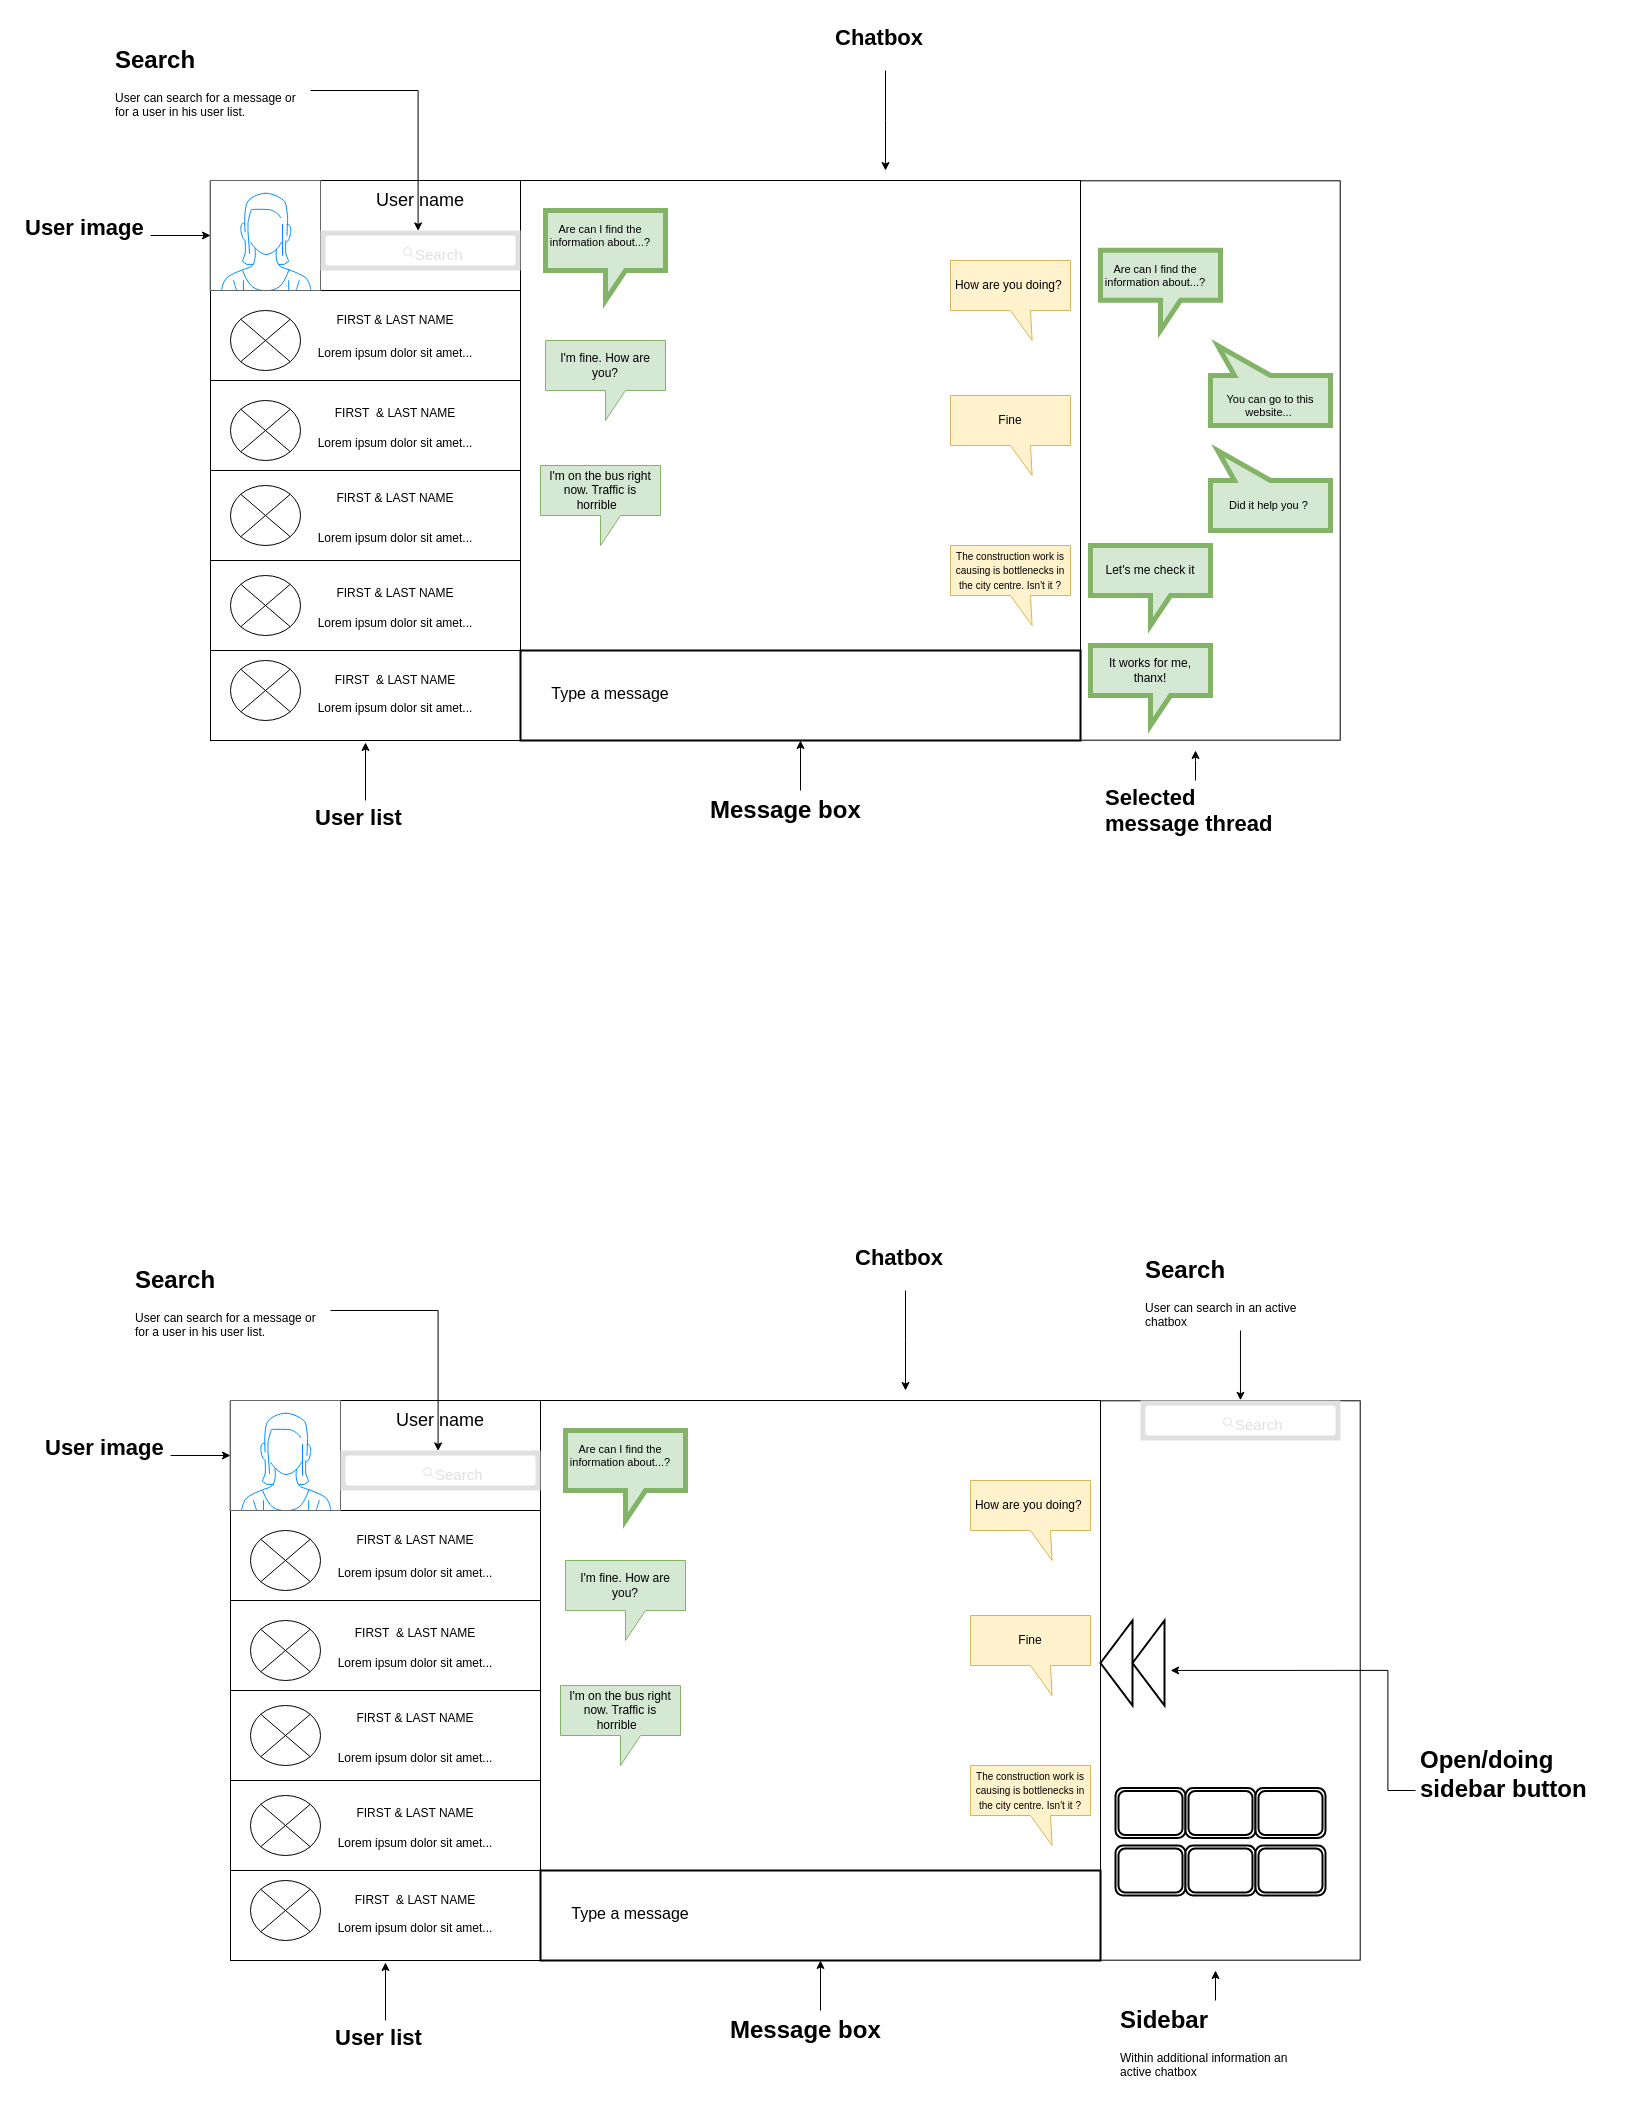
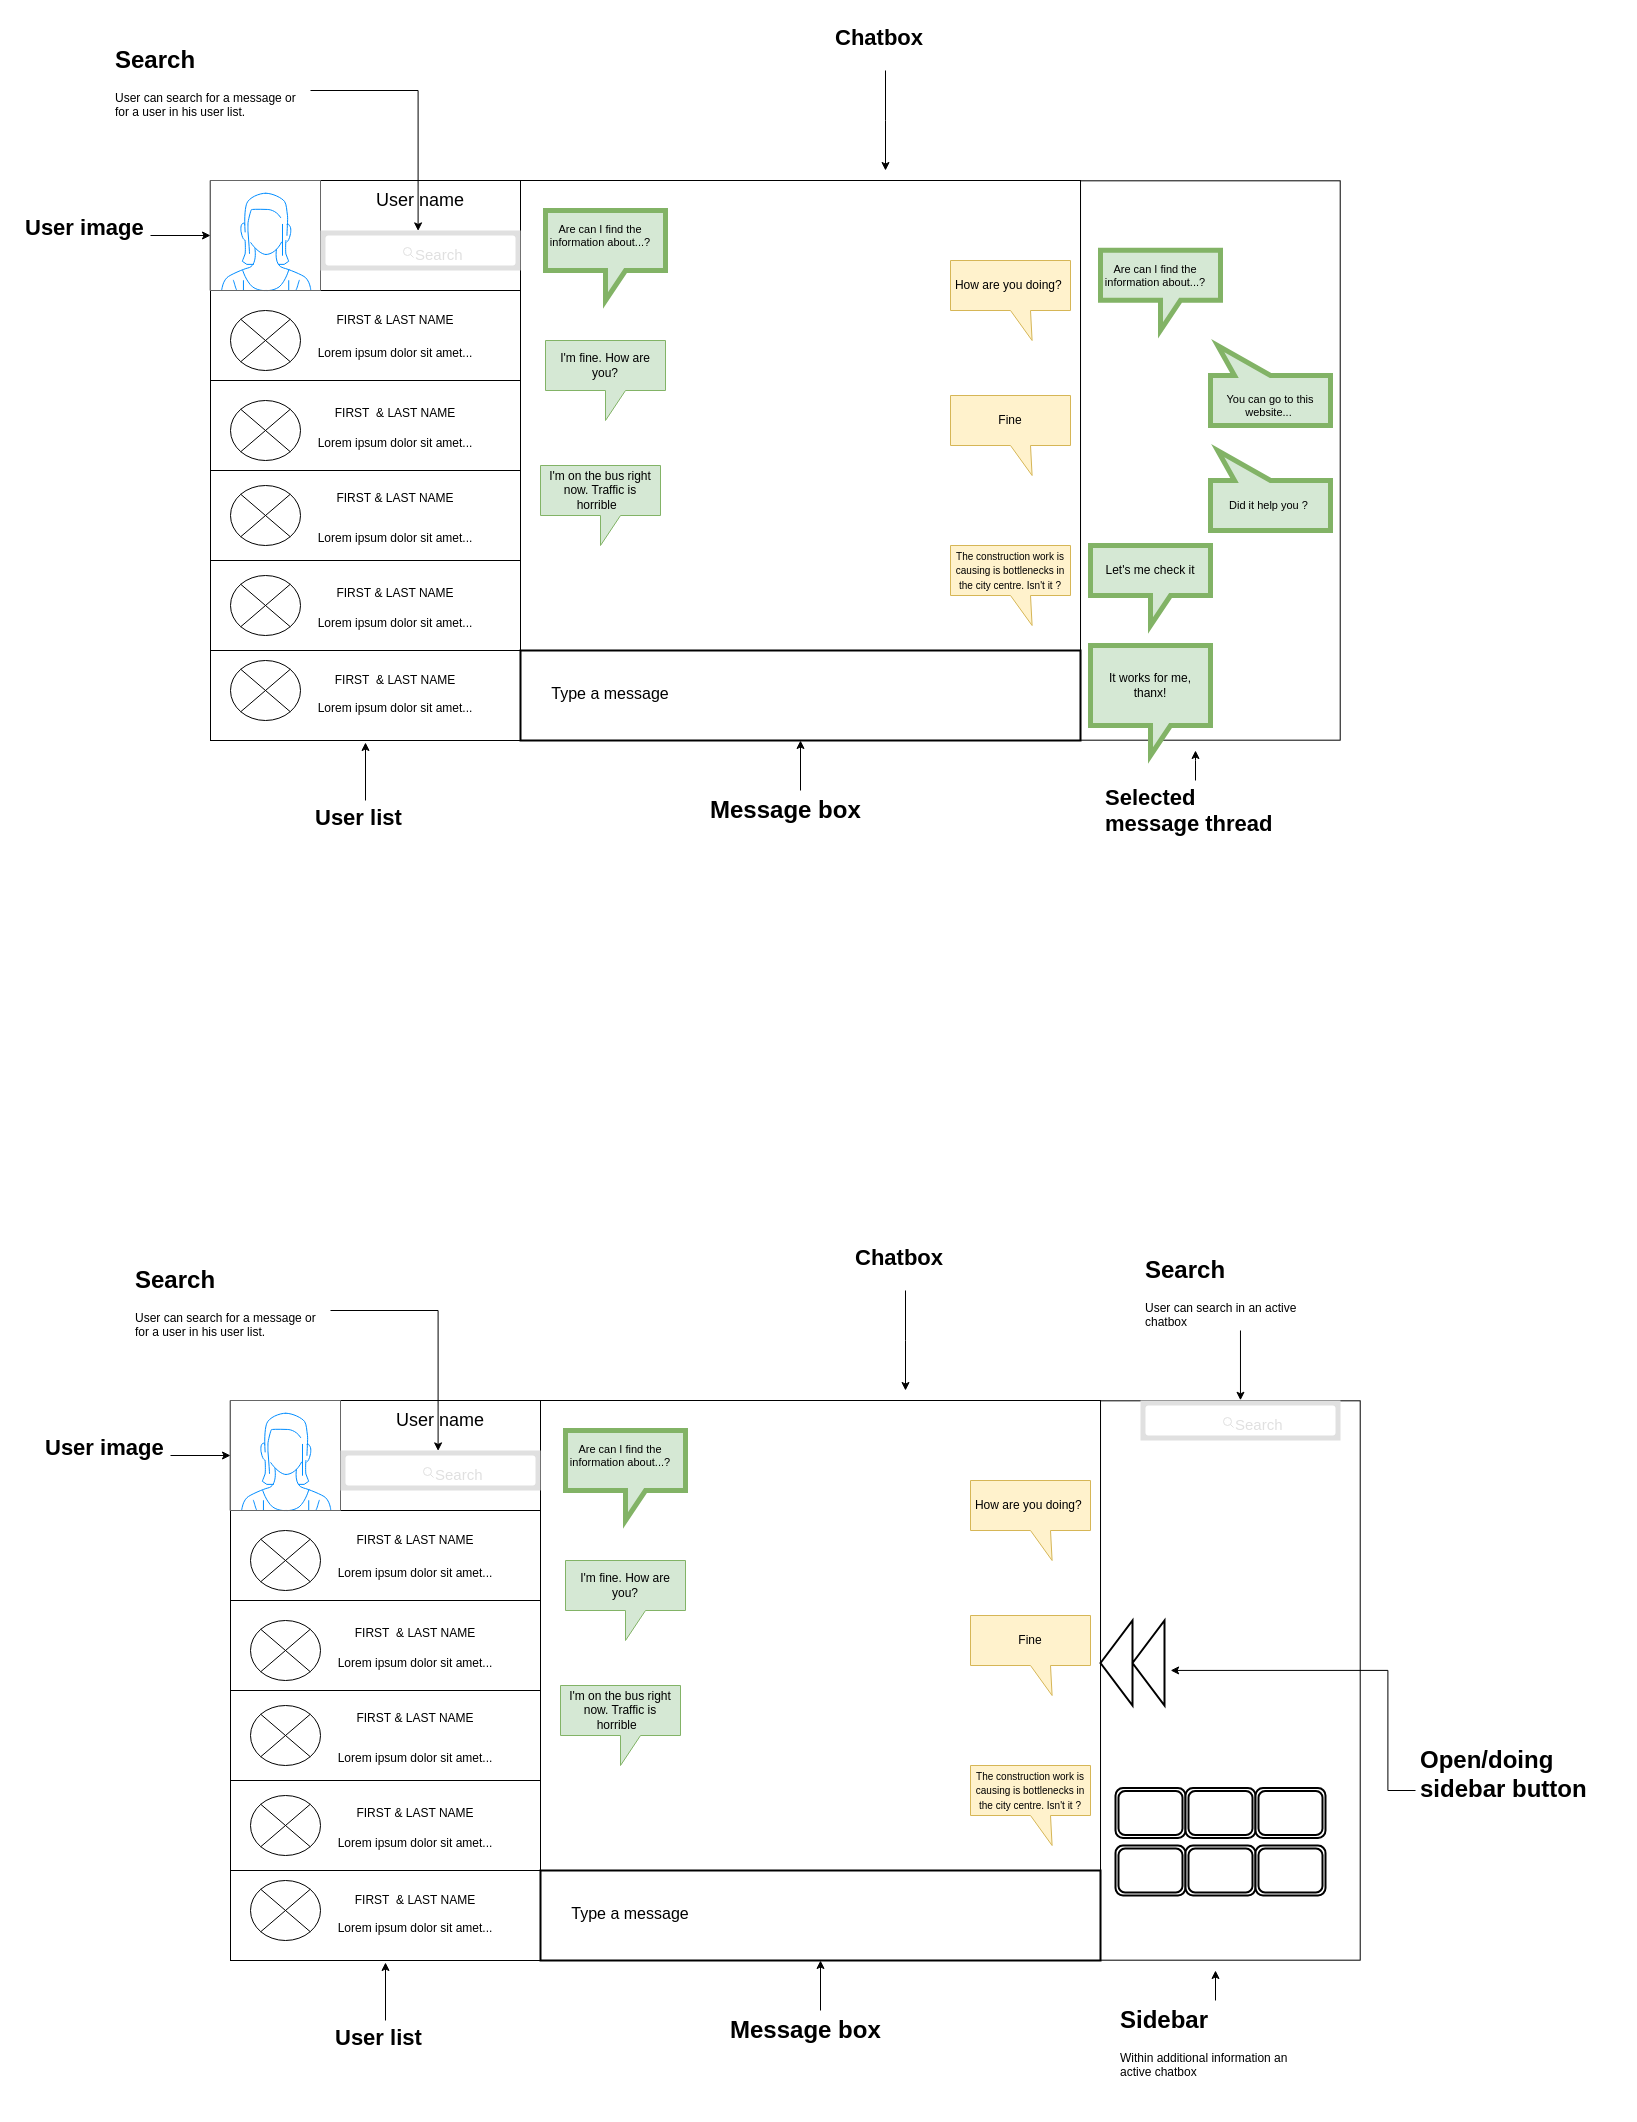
(1151, 686) -> (1151, 701)
